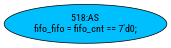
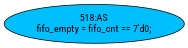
(86, 24) -> (94, 24)
